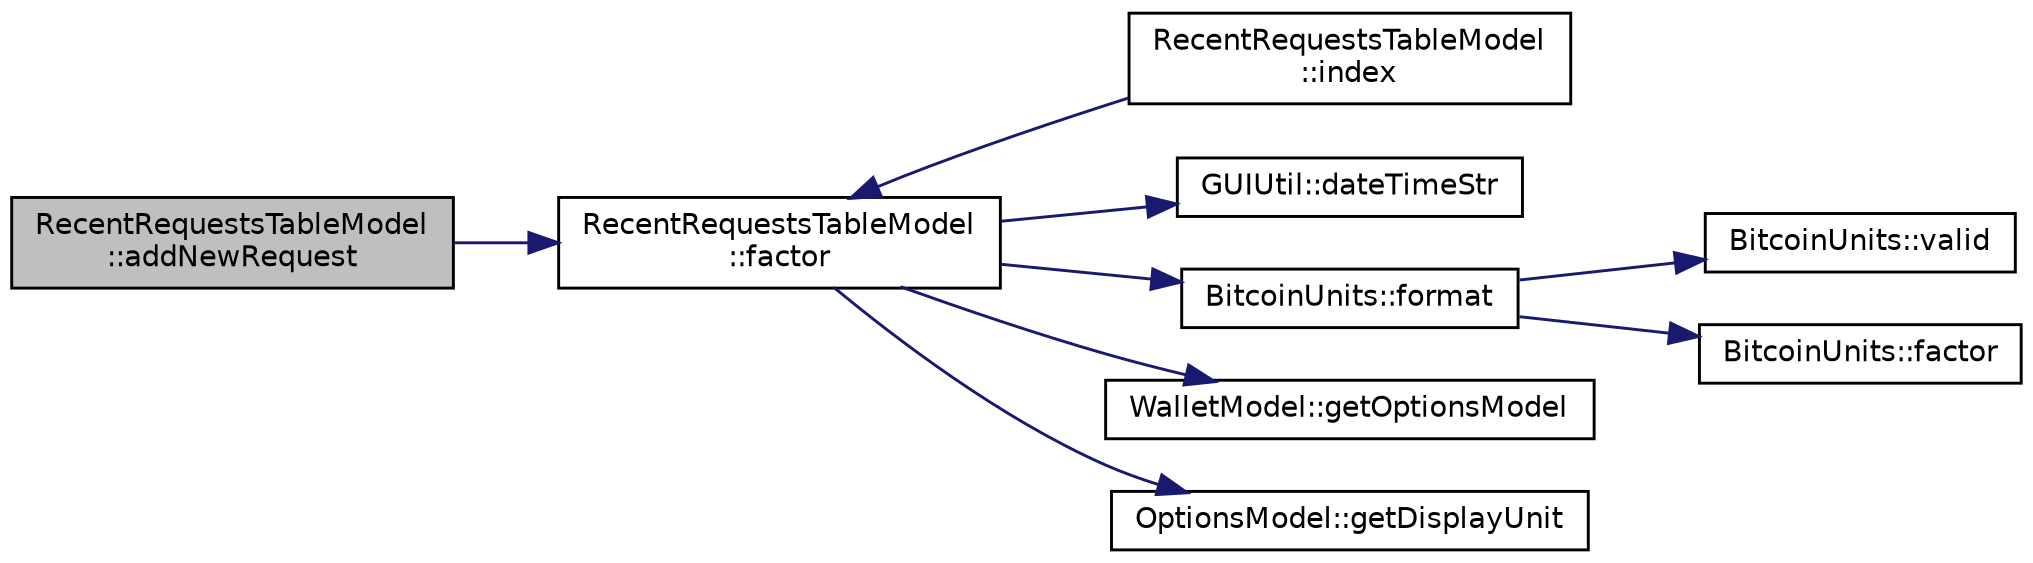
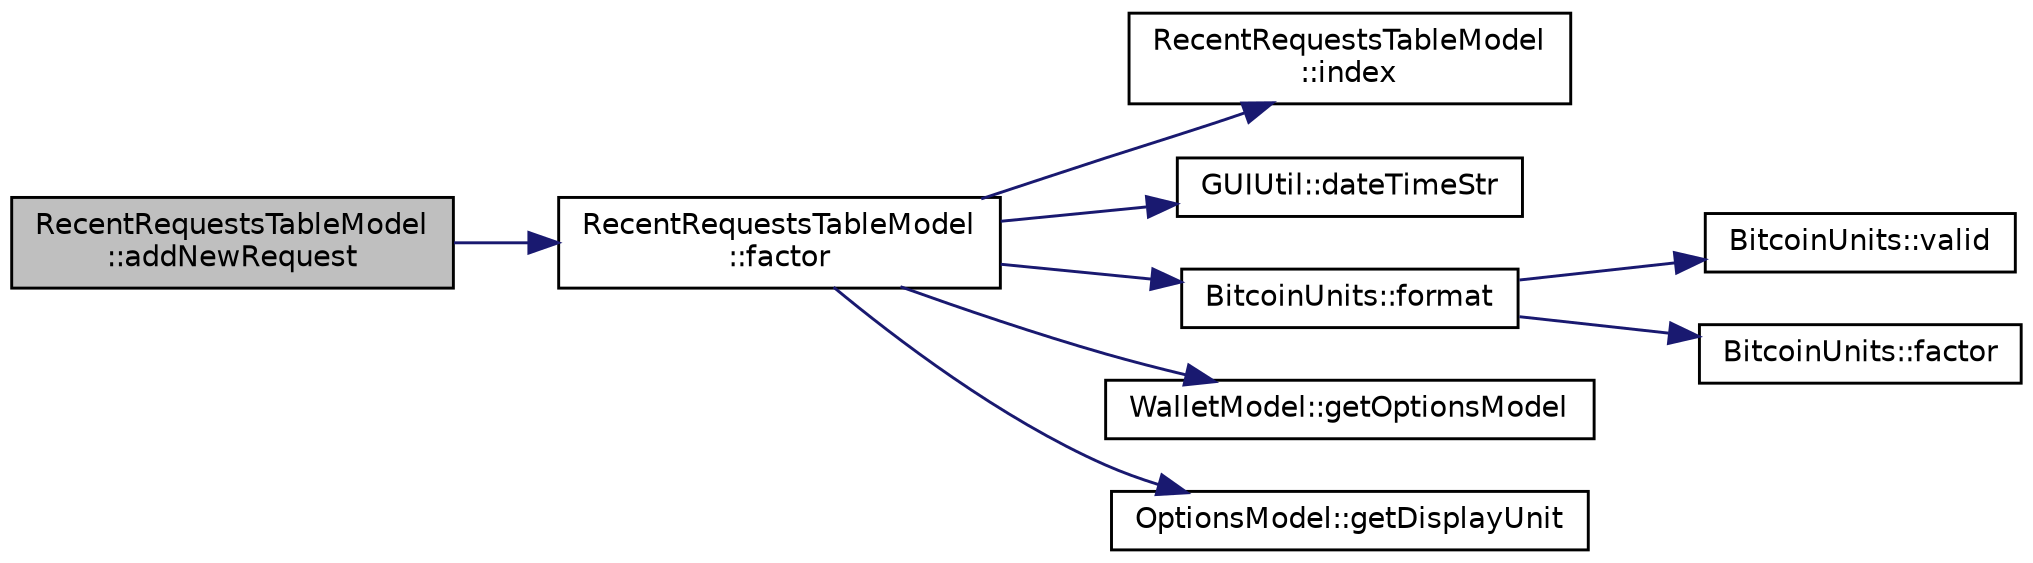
(1002, 140) -> (1113, 156)
